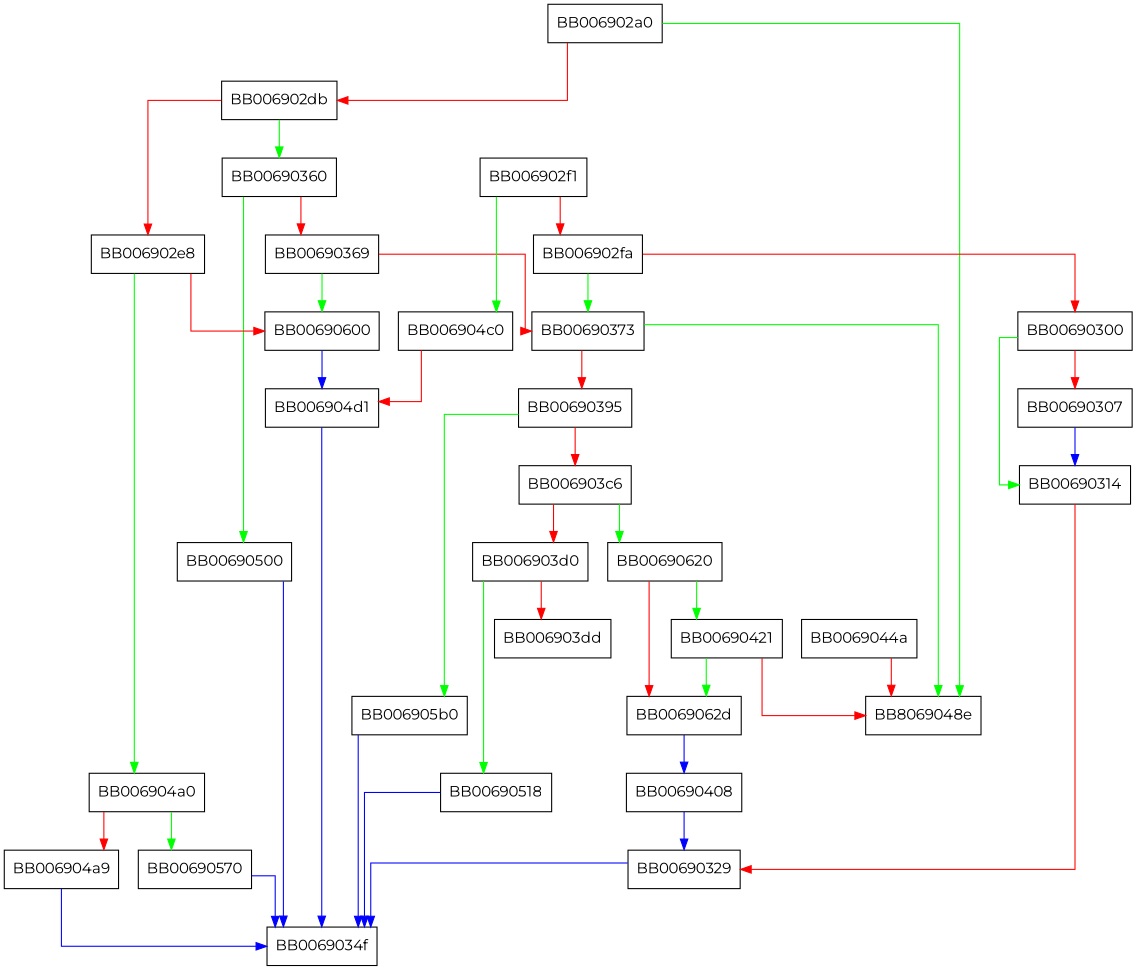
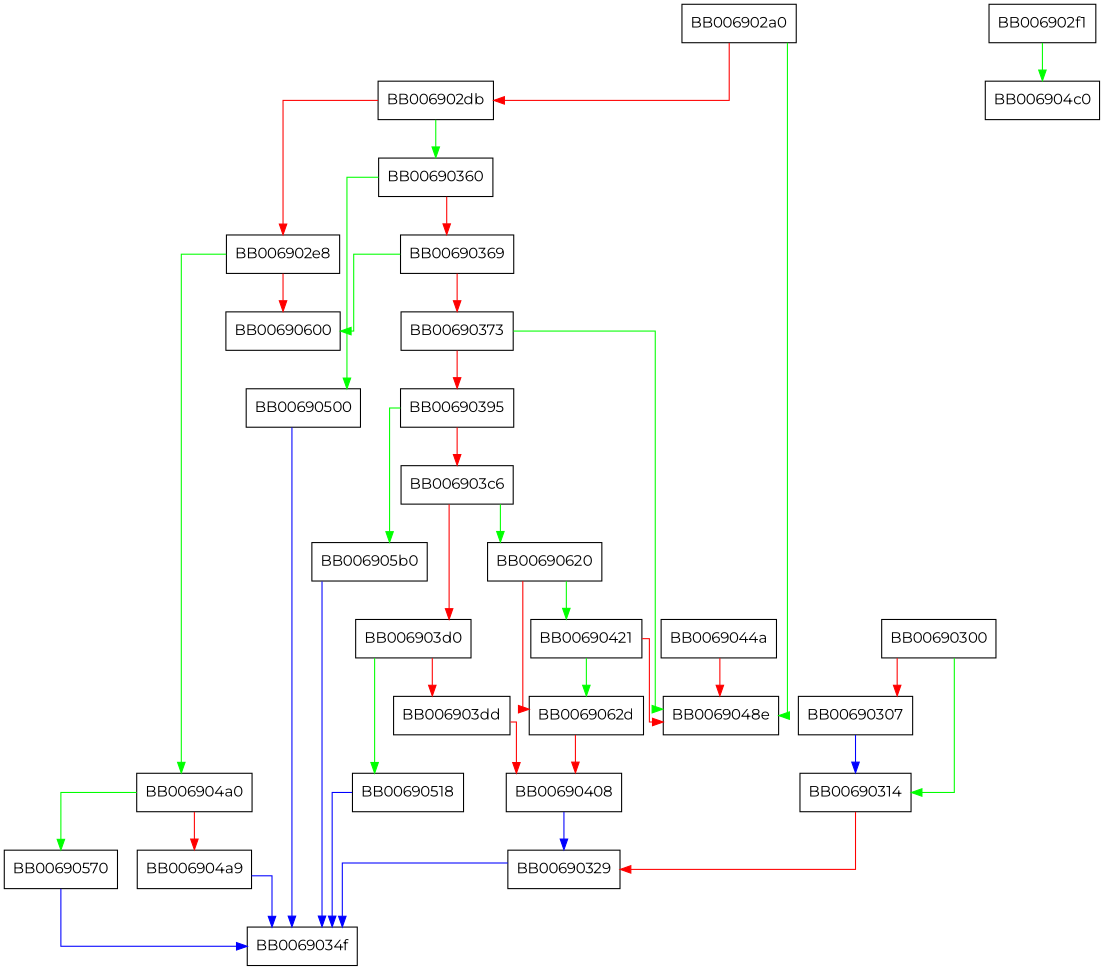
(588, 254) -> none
(322, 408) -> none
(923, 716) -> (721, 716)
none -> (516, 739)
(684, 749) -> (575, 749)
